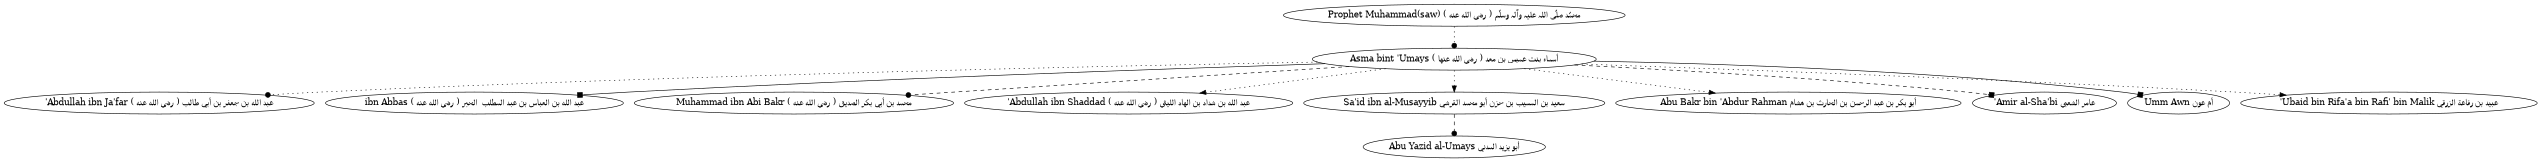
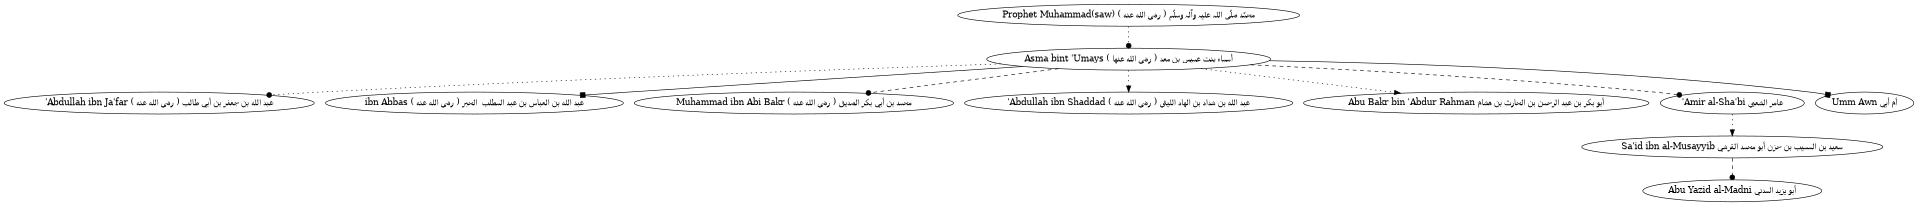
(1781, 77) -> (1464, 77)
(1454, 78) -> (1732, 122)
(2179, 103) -> (1865, 103)
(2389, 103) -> none
(1454, 147) -> (1732, 191)
